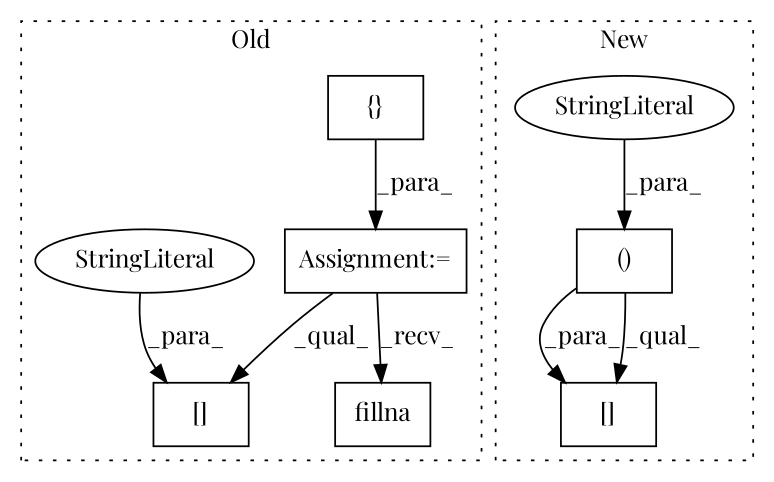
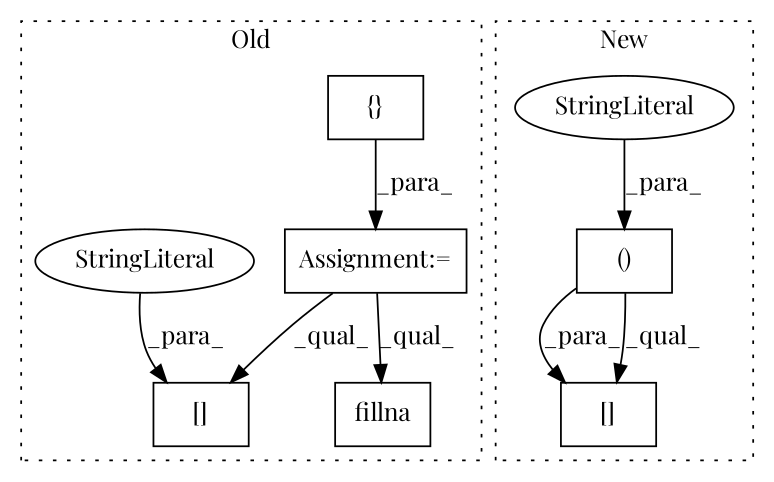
(417, 338) -> (417, 338)
